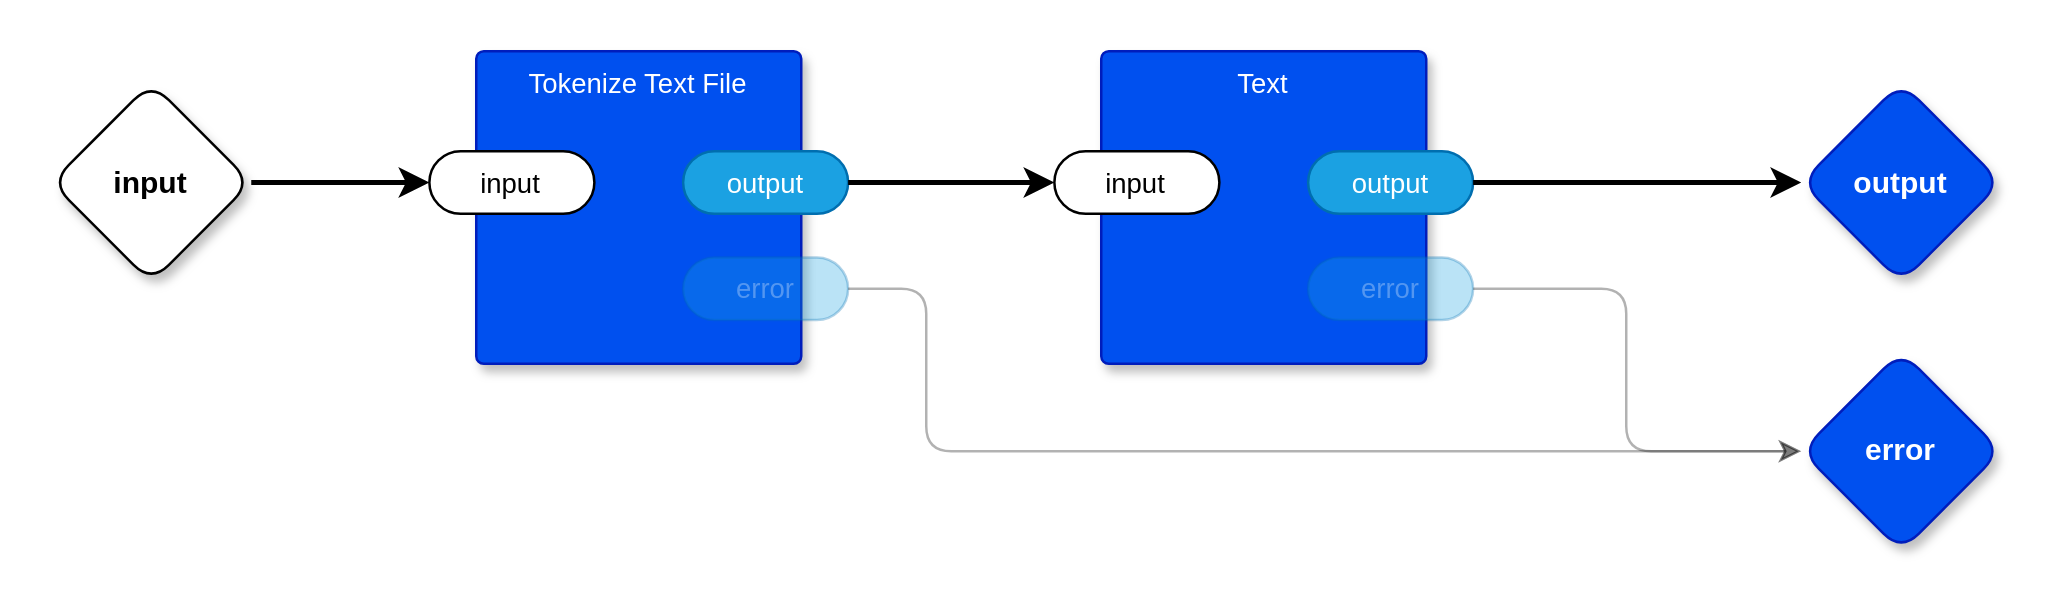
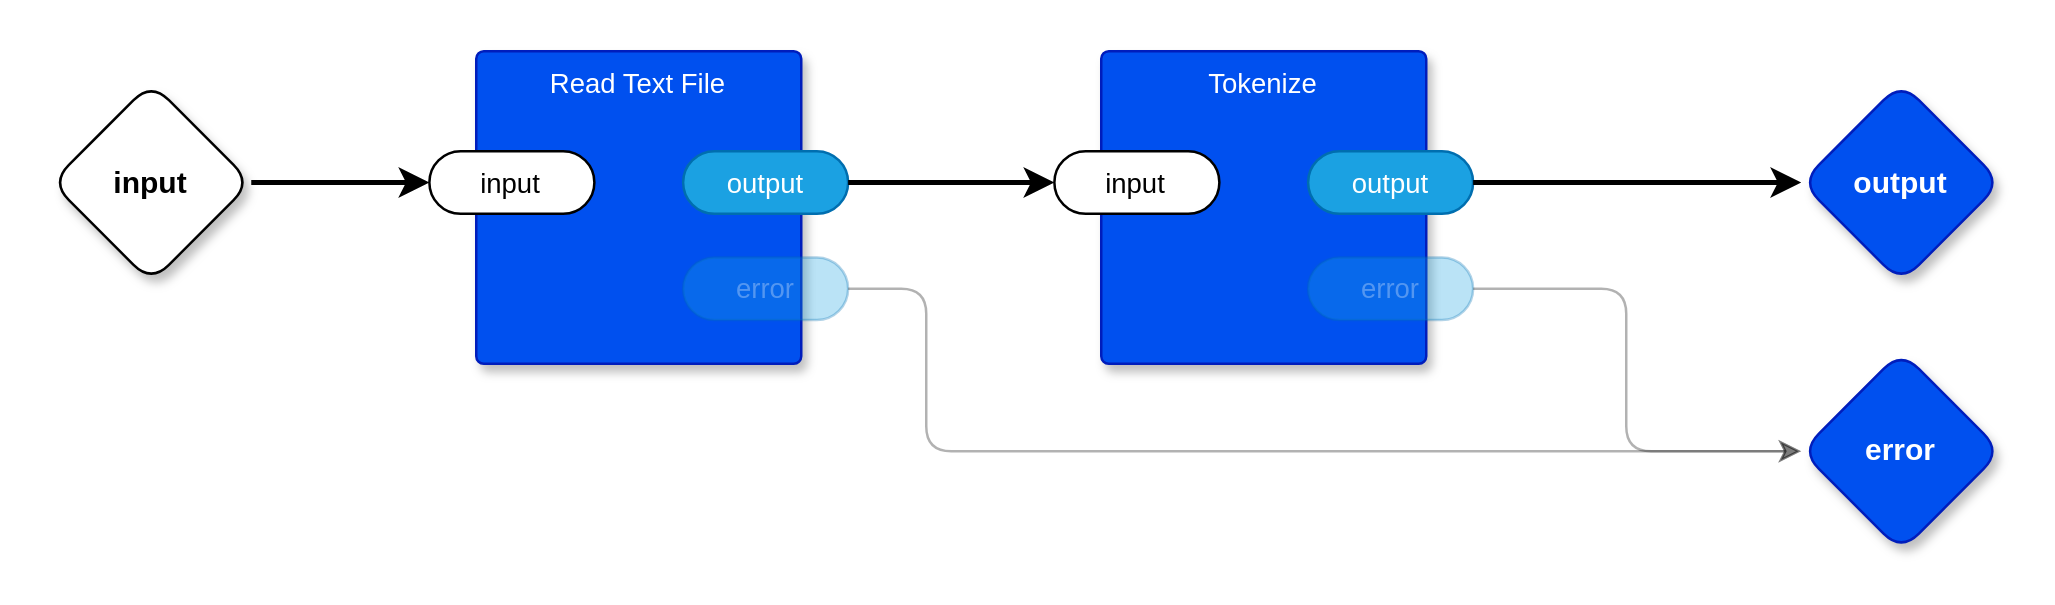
(639, 85) -> (639, 85)
(1264, 85) -> (1264, 85)
